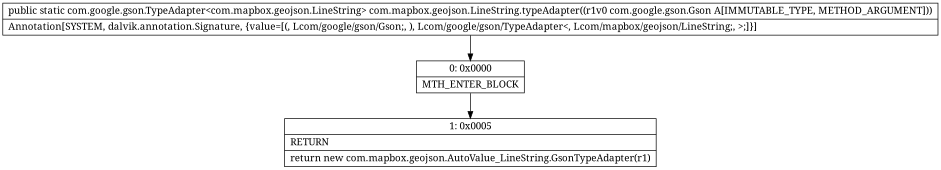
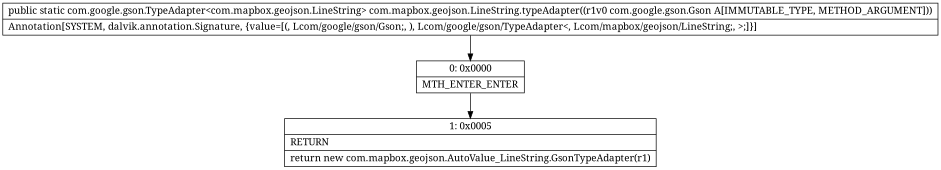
(470, 85) -> (470, 85)
